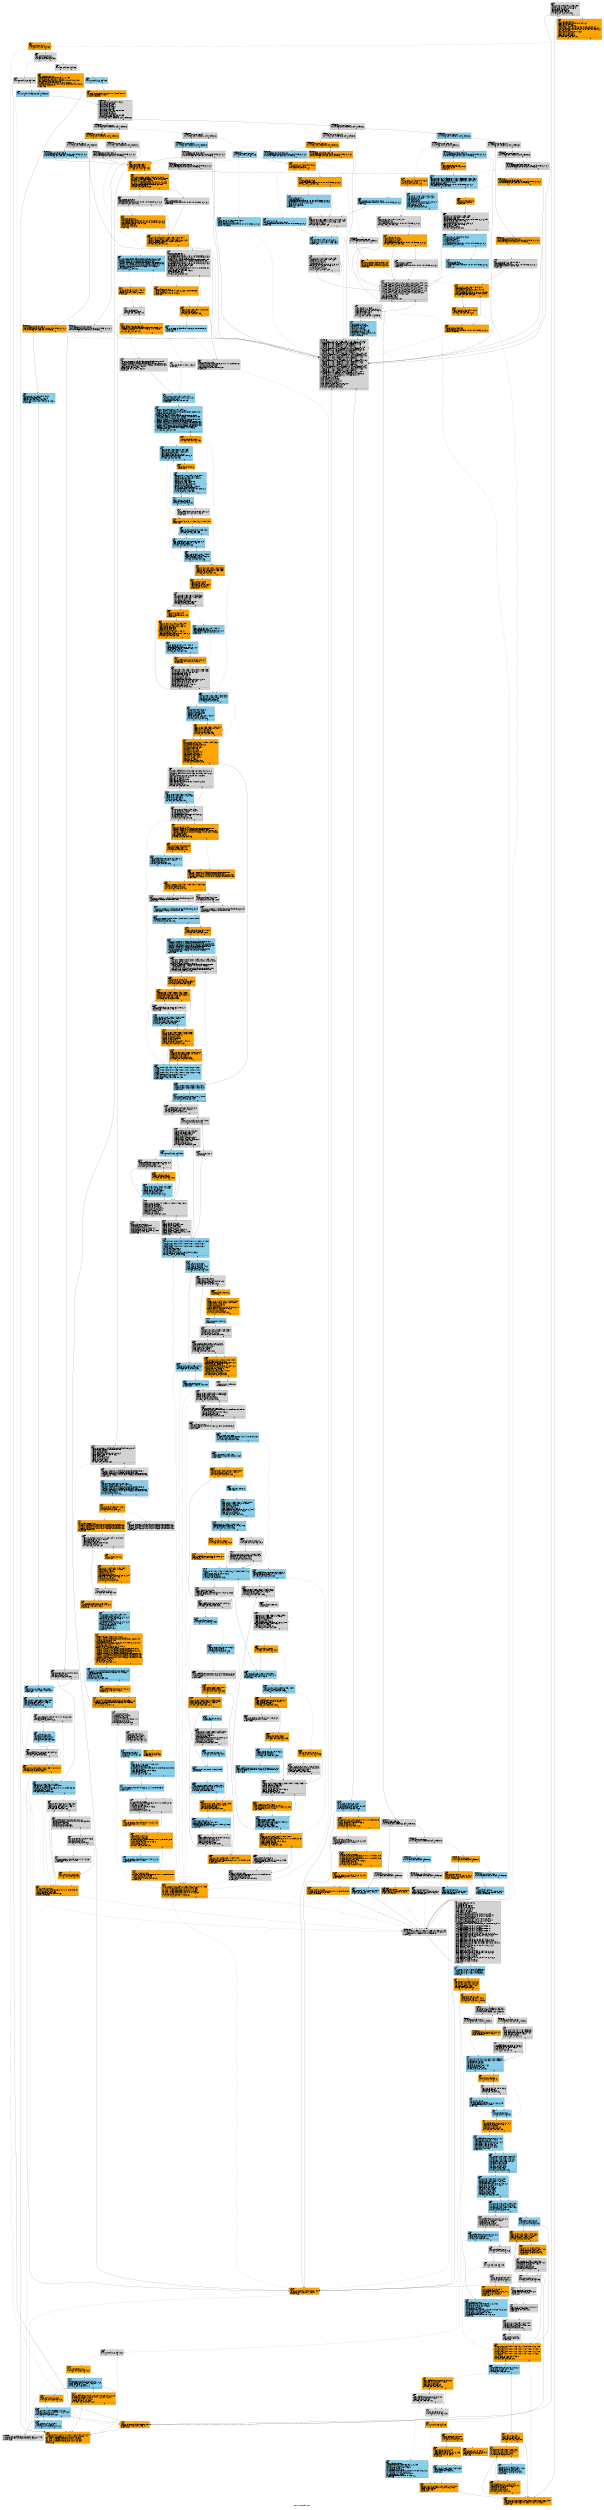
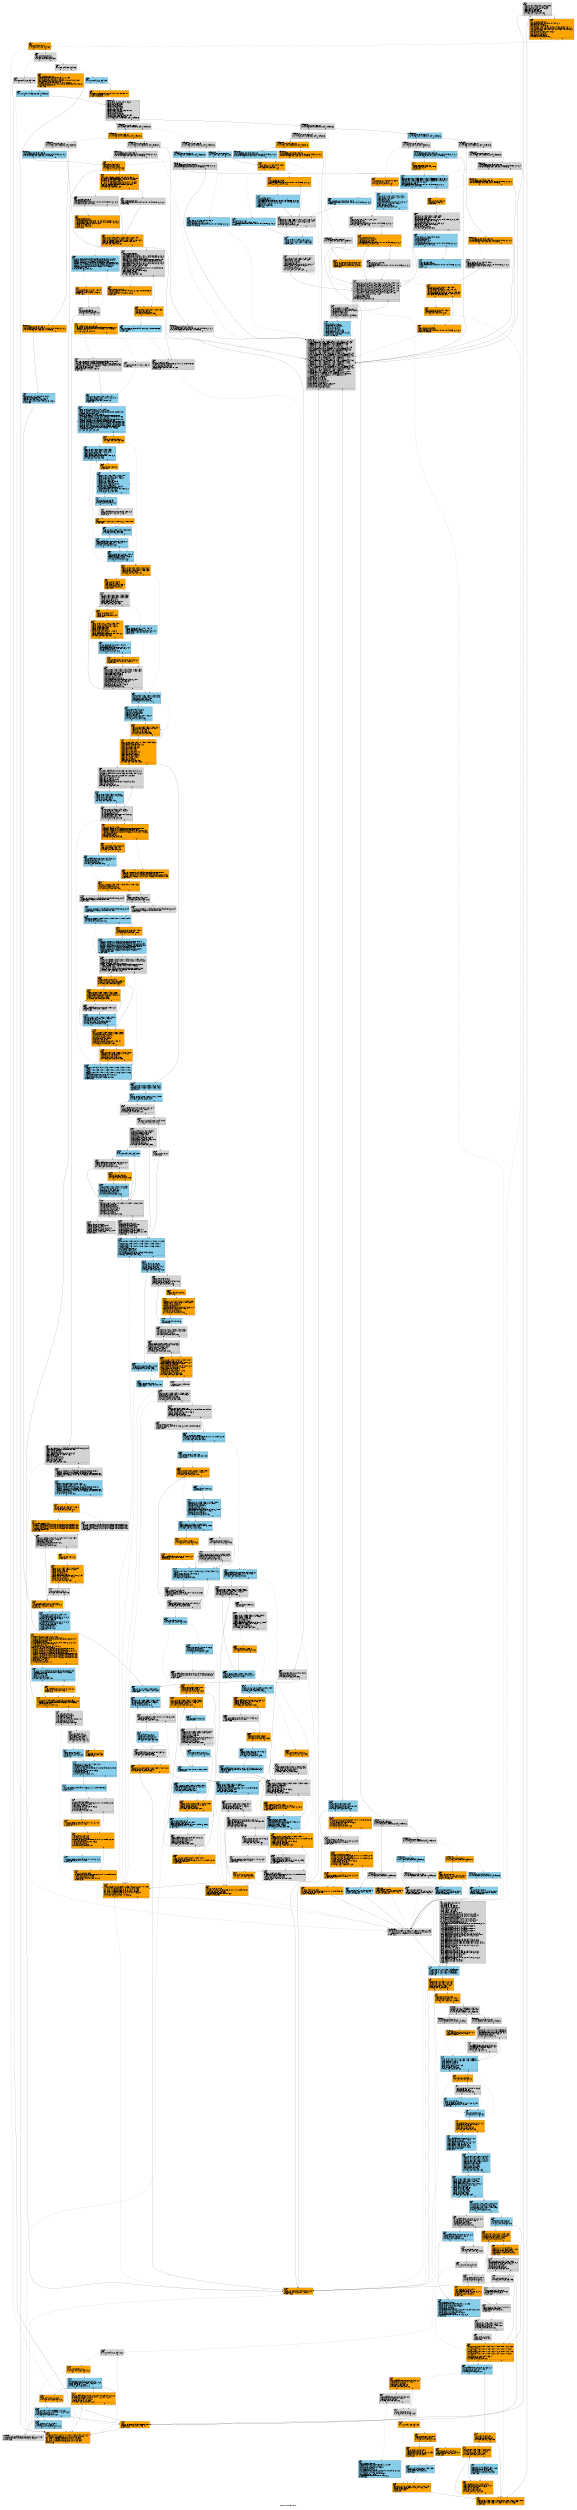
(203, 155) -> none
